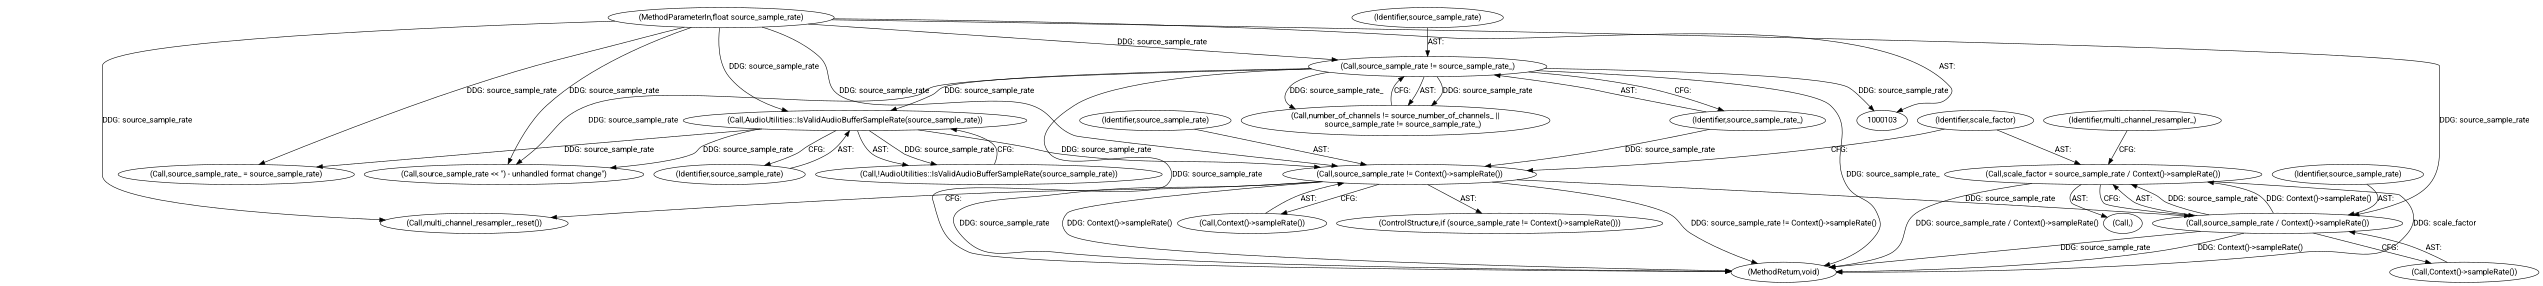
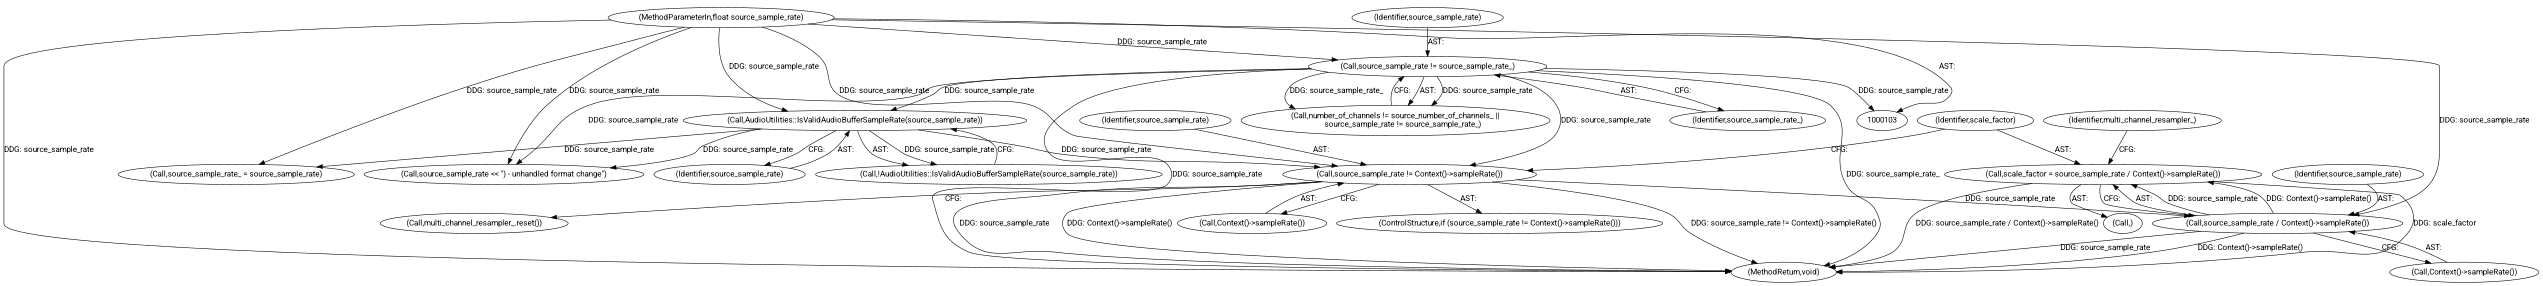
(160, 49) -> (479, 259)
(1601, 150) -> (1558, 130)
